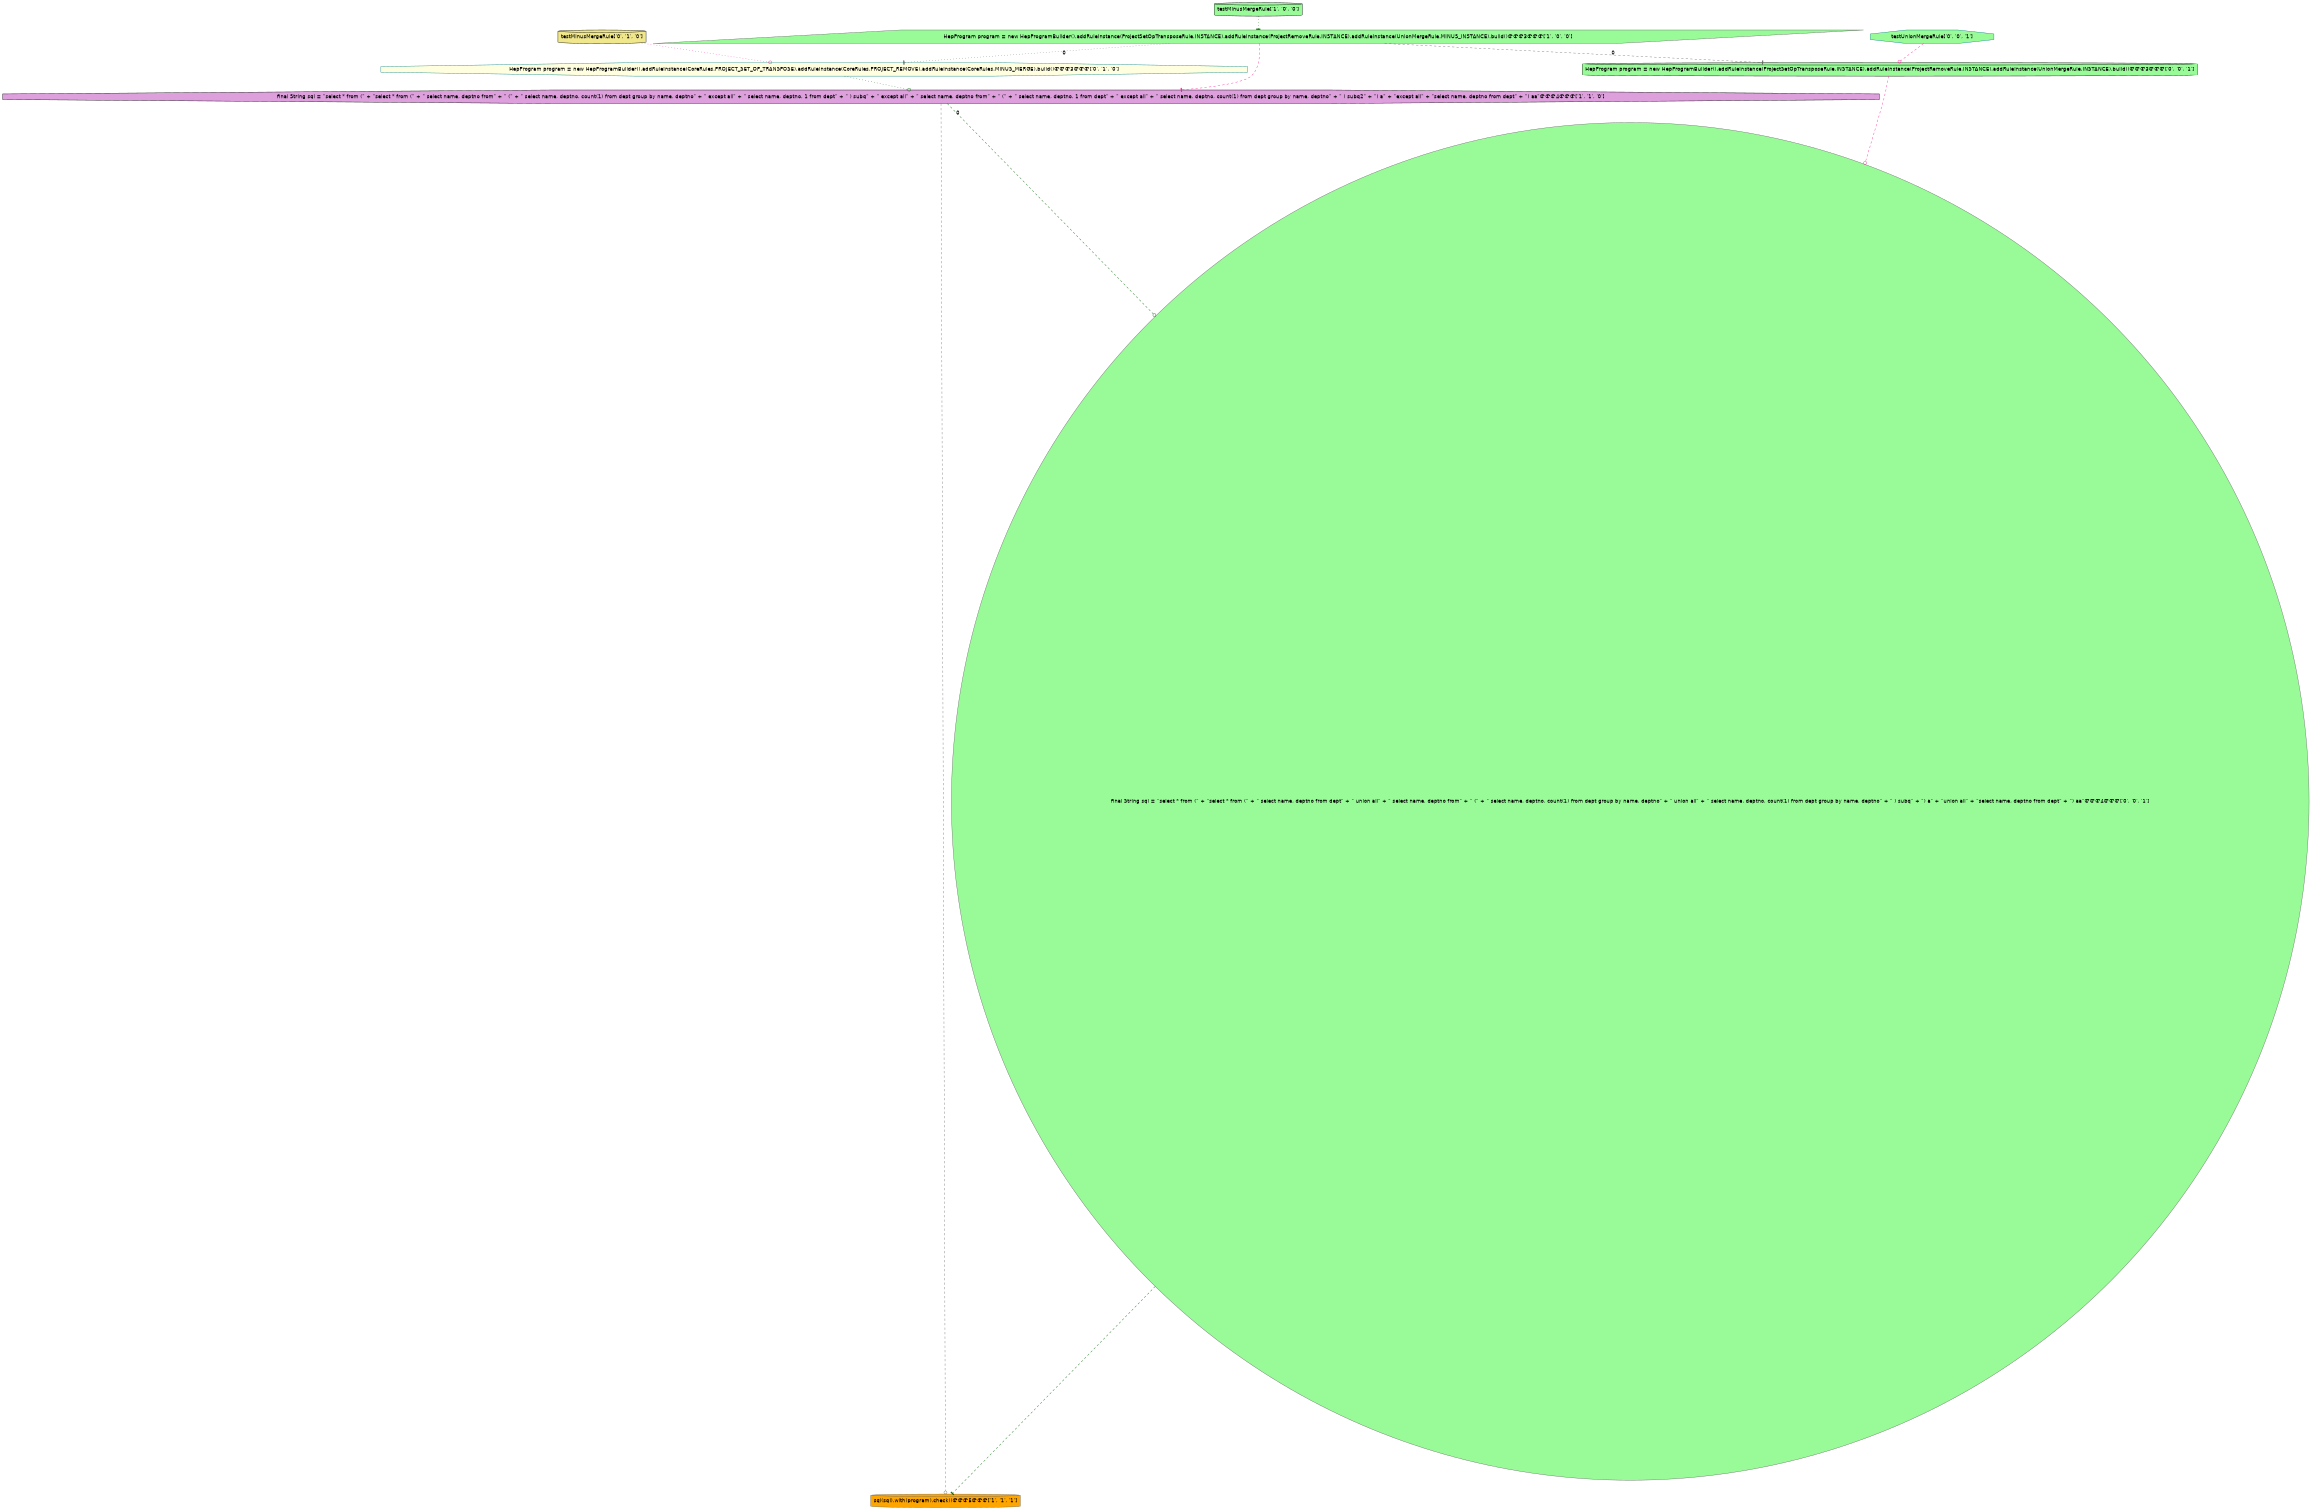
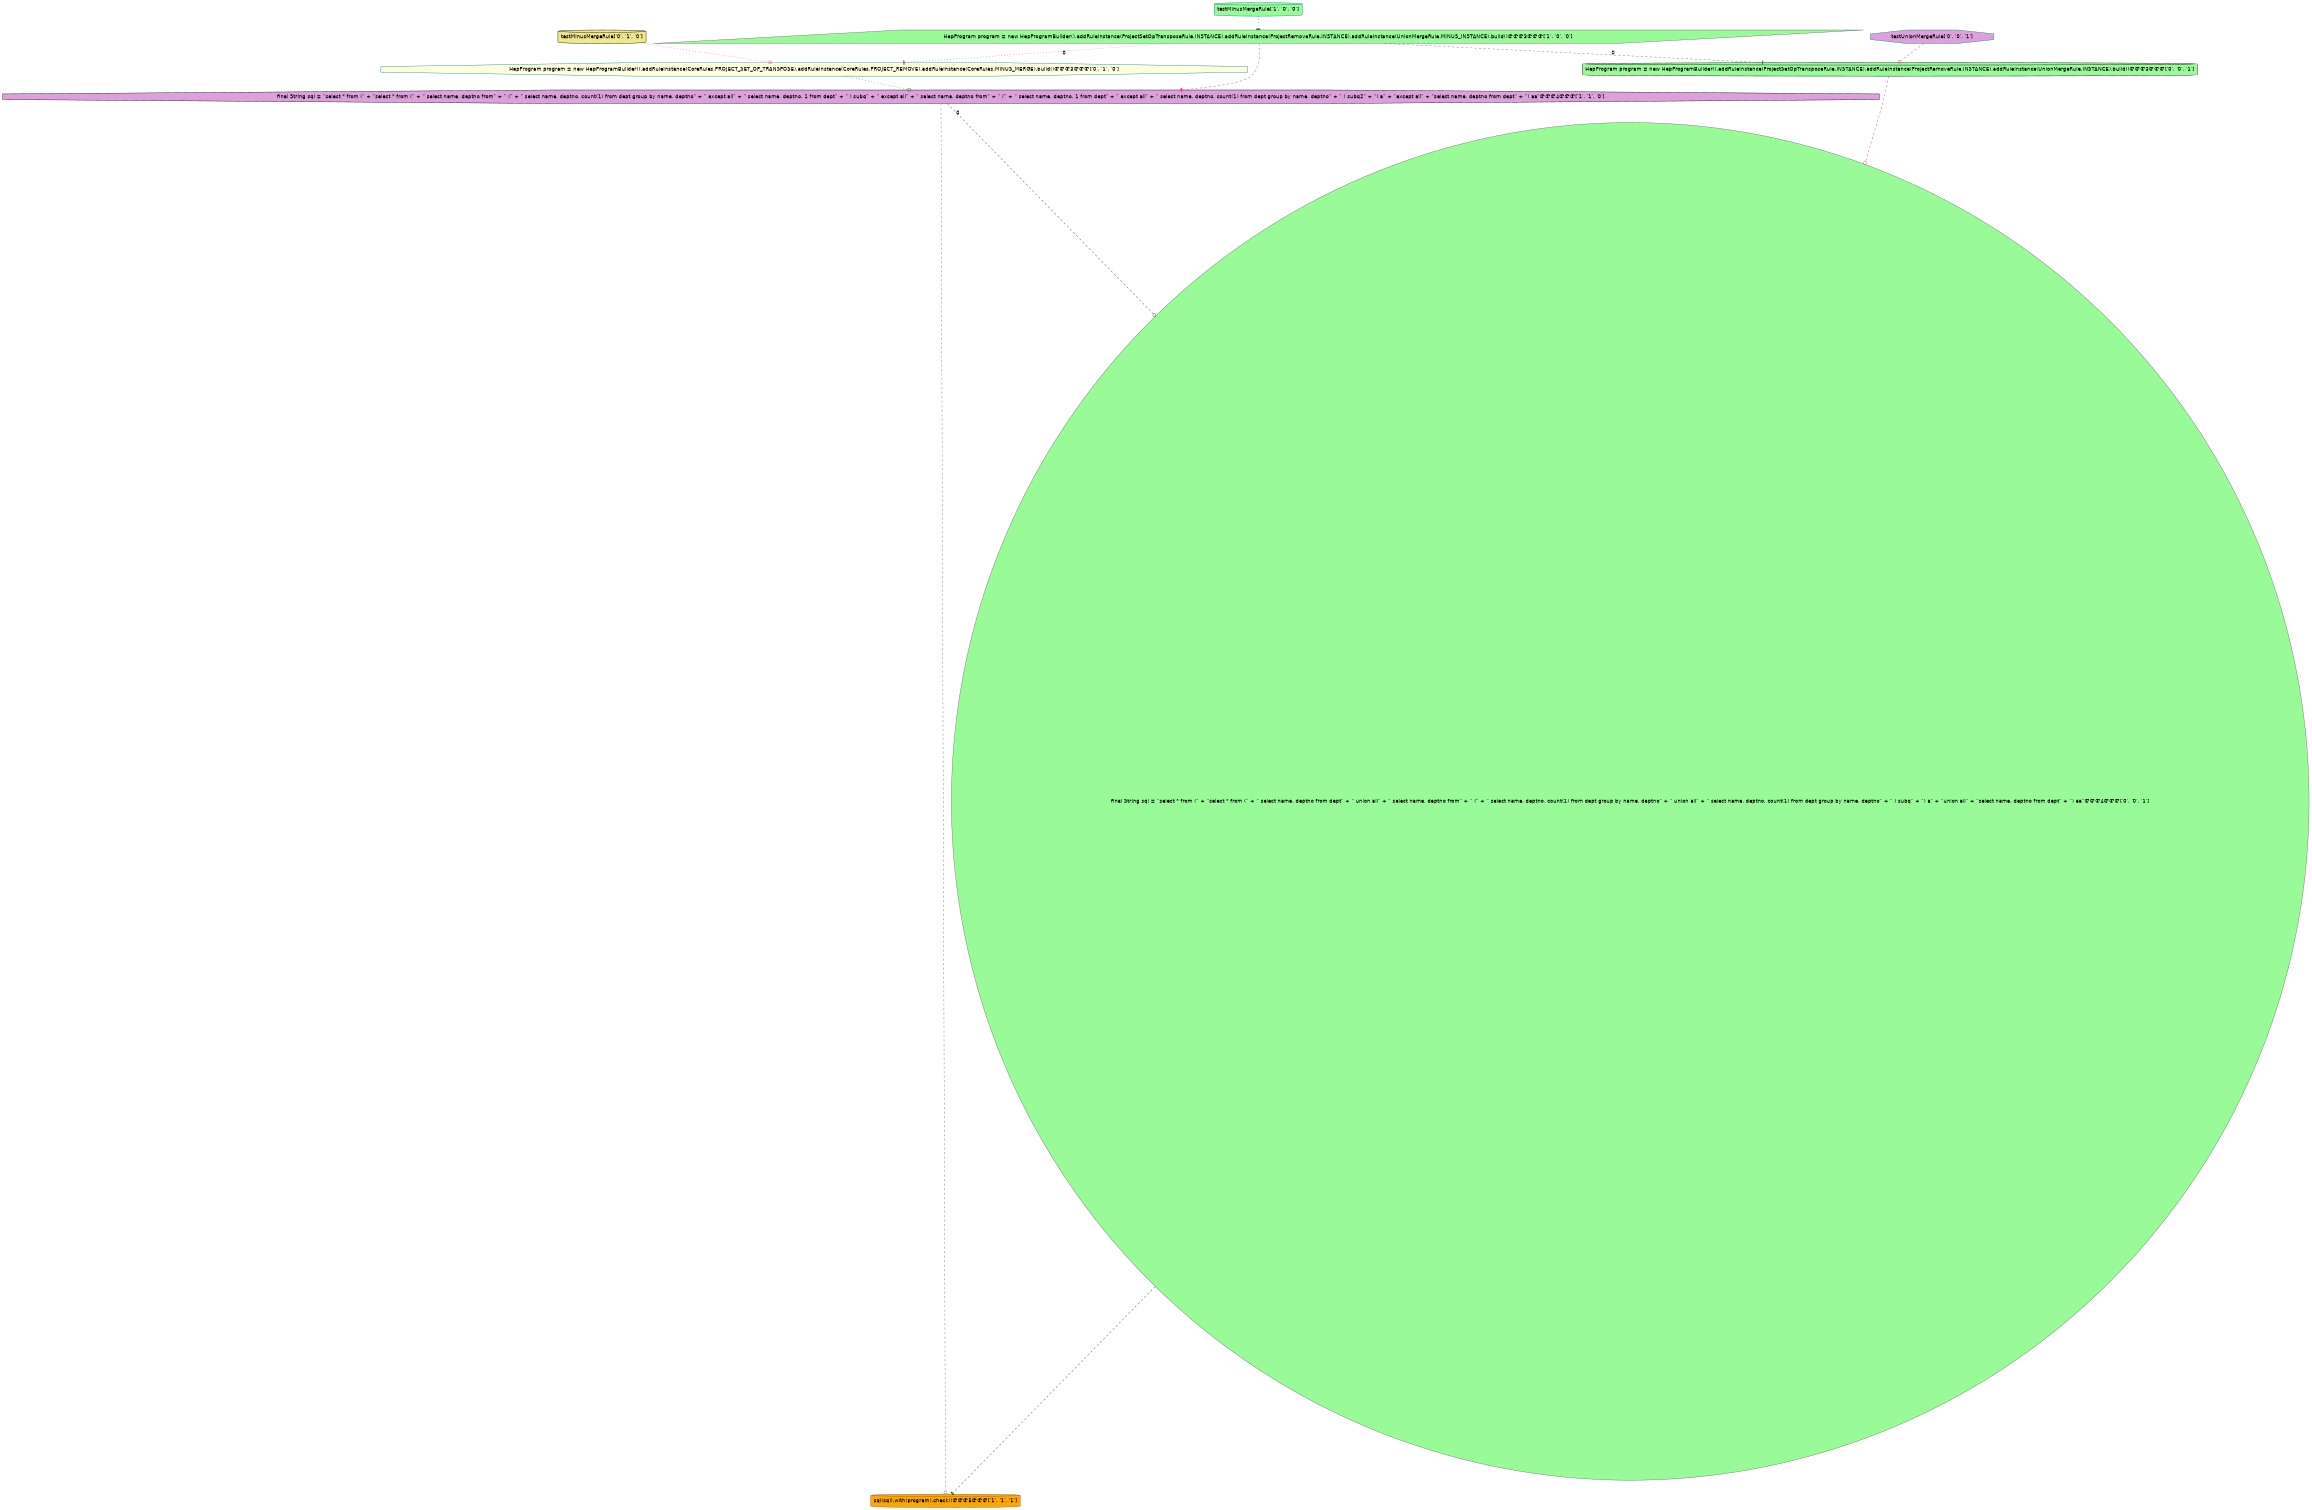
(1258, 9) -> (1258, 9)
(1932, 37) -> (1932, 37)
